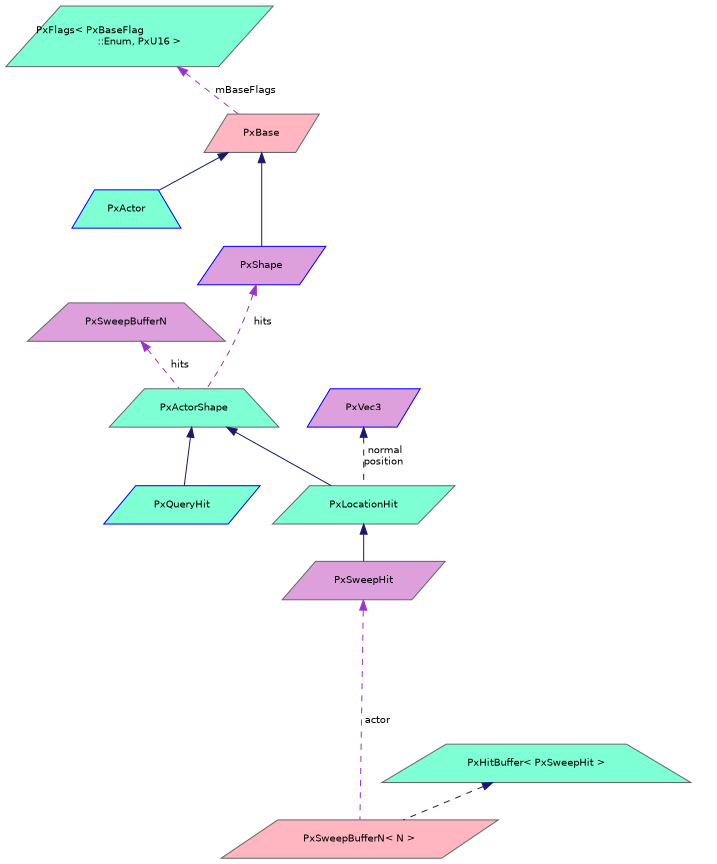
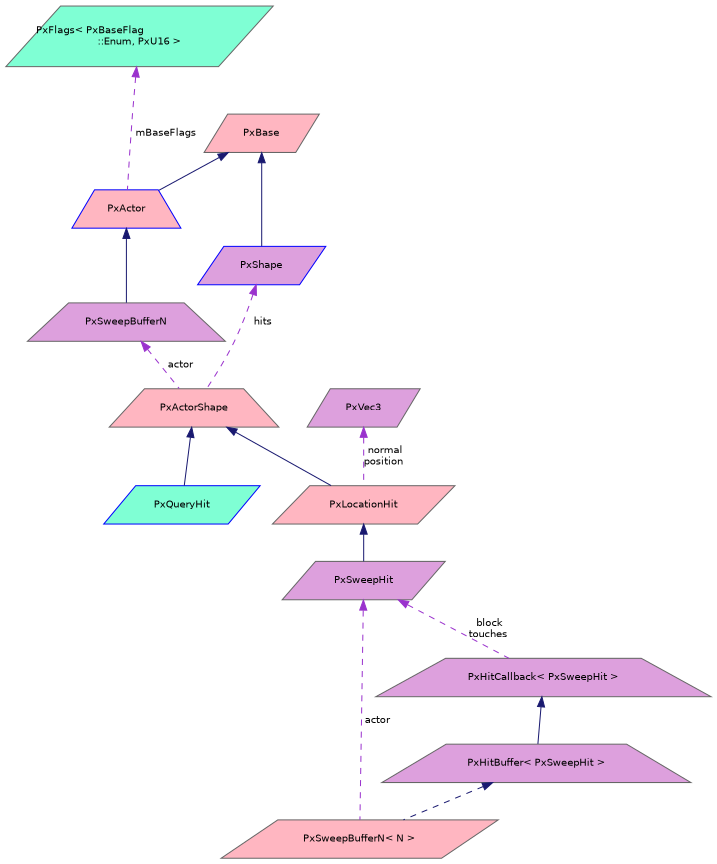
(212, 93) -> (131, 133)
(126, 209) -> (126, 209)
none -> (126, 271)
(179, 365) -> (179, 365)
(194, 408) -> (194, 408)
(364, 408) -> (364, 408)
(364, 462) -> (364, 462)
(364, 505) -> (364, 505)
none -> (543, 678)
(536, 763) -> (536, 763)
